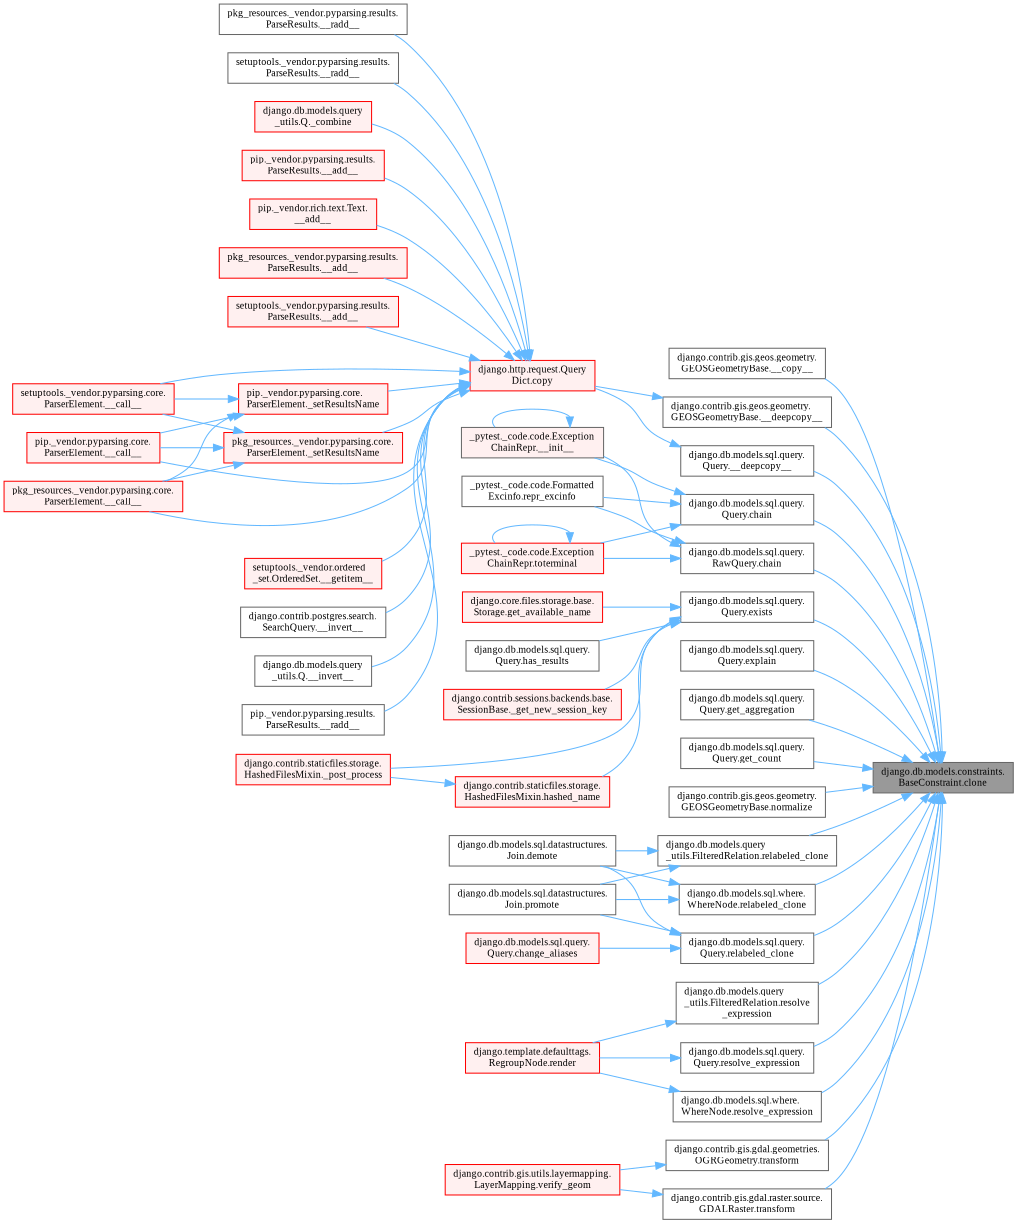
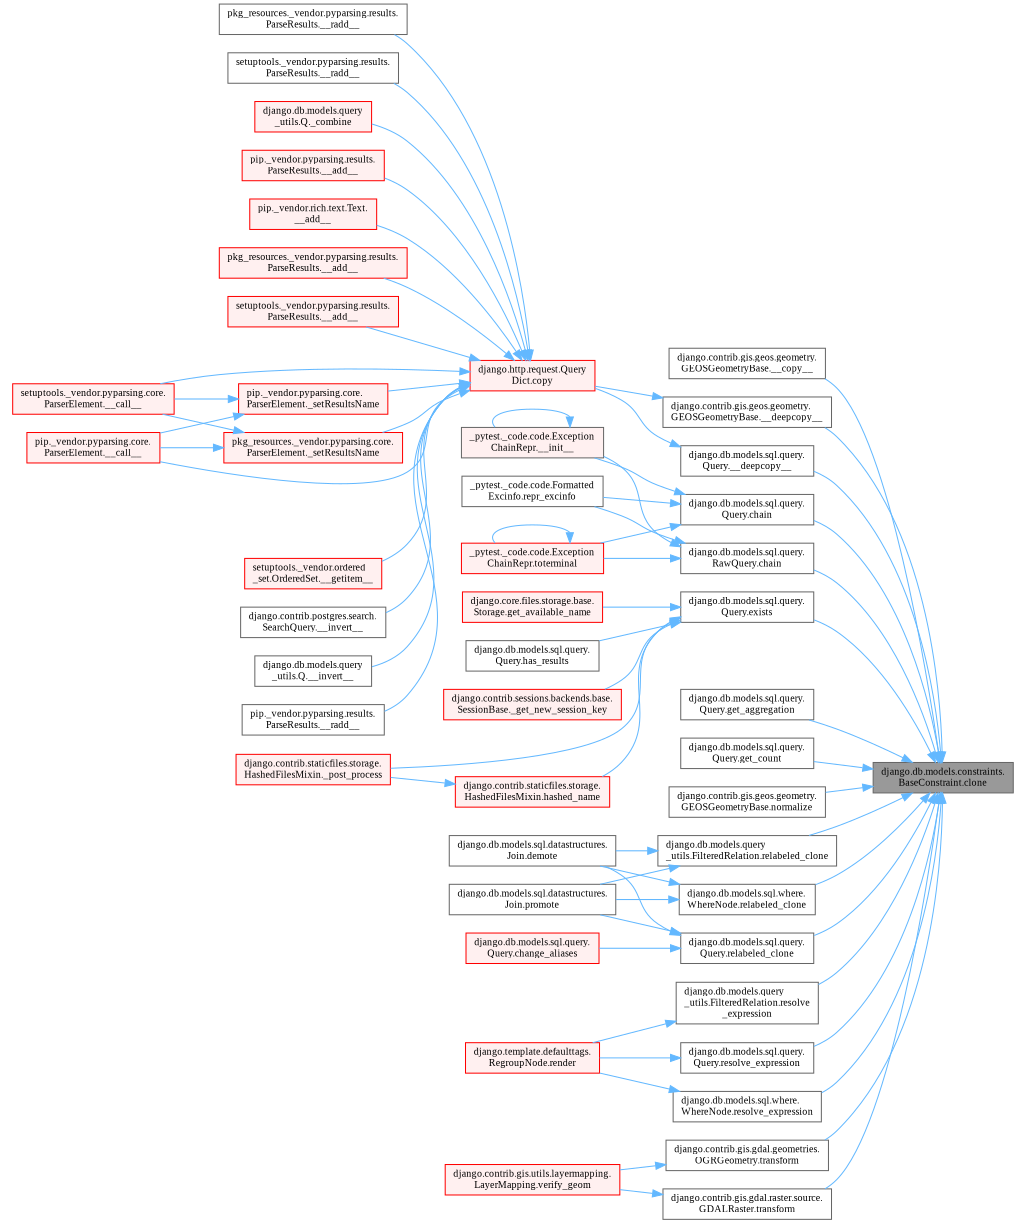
(93, 496) -> none
(747, 656) -> none
